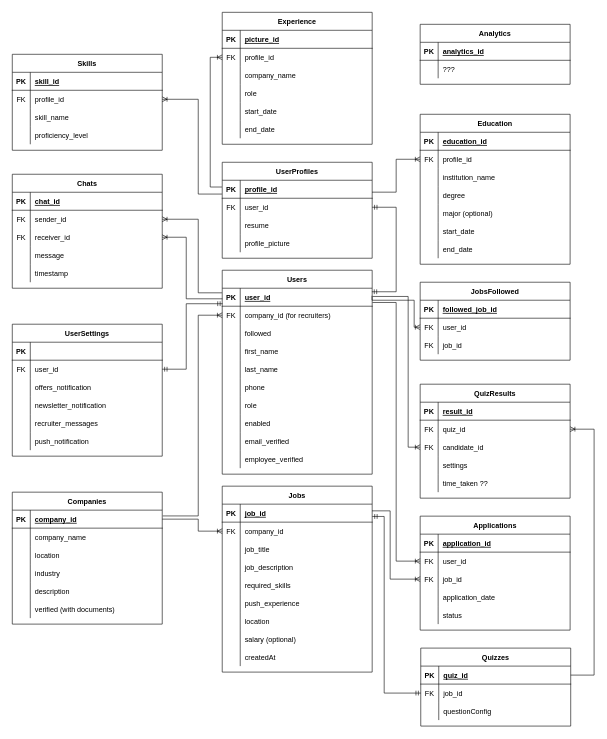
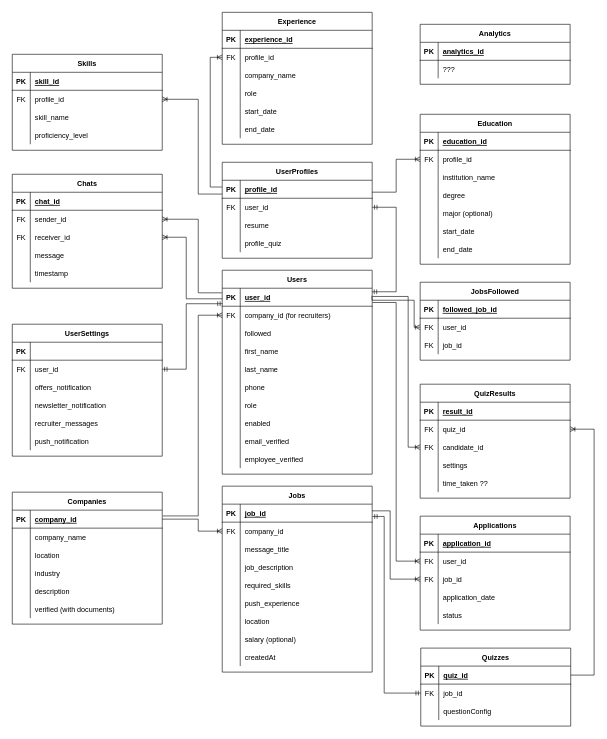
(263, 40) -> (269, 40)
(272, 244) -> (266, 244)
(261, 550) -> (269, 550)
